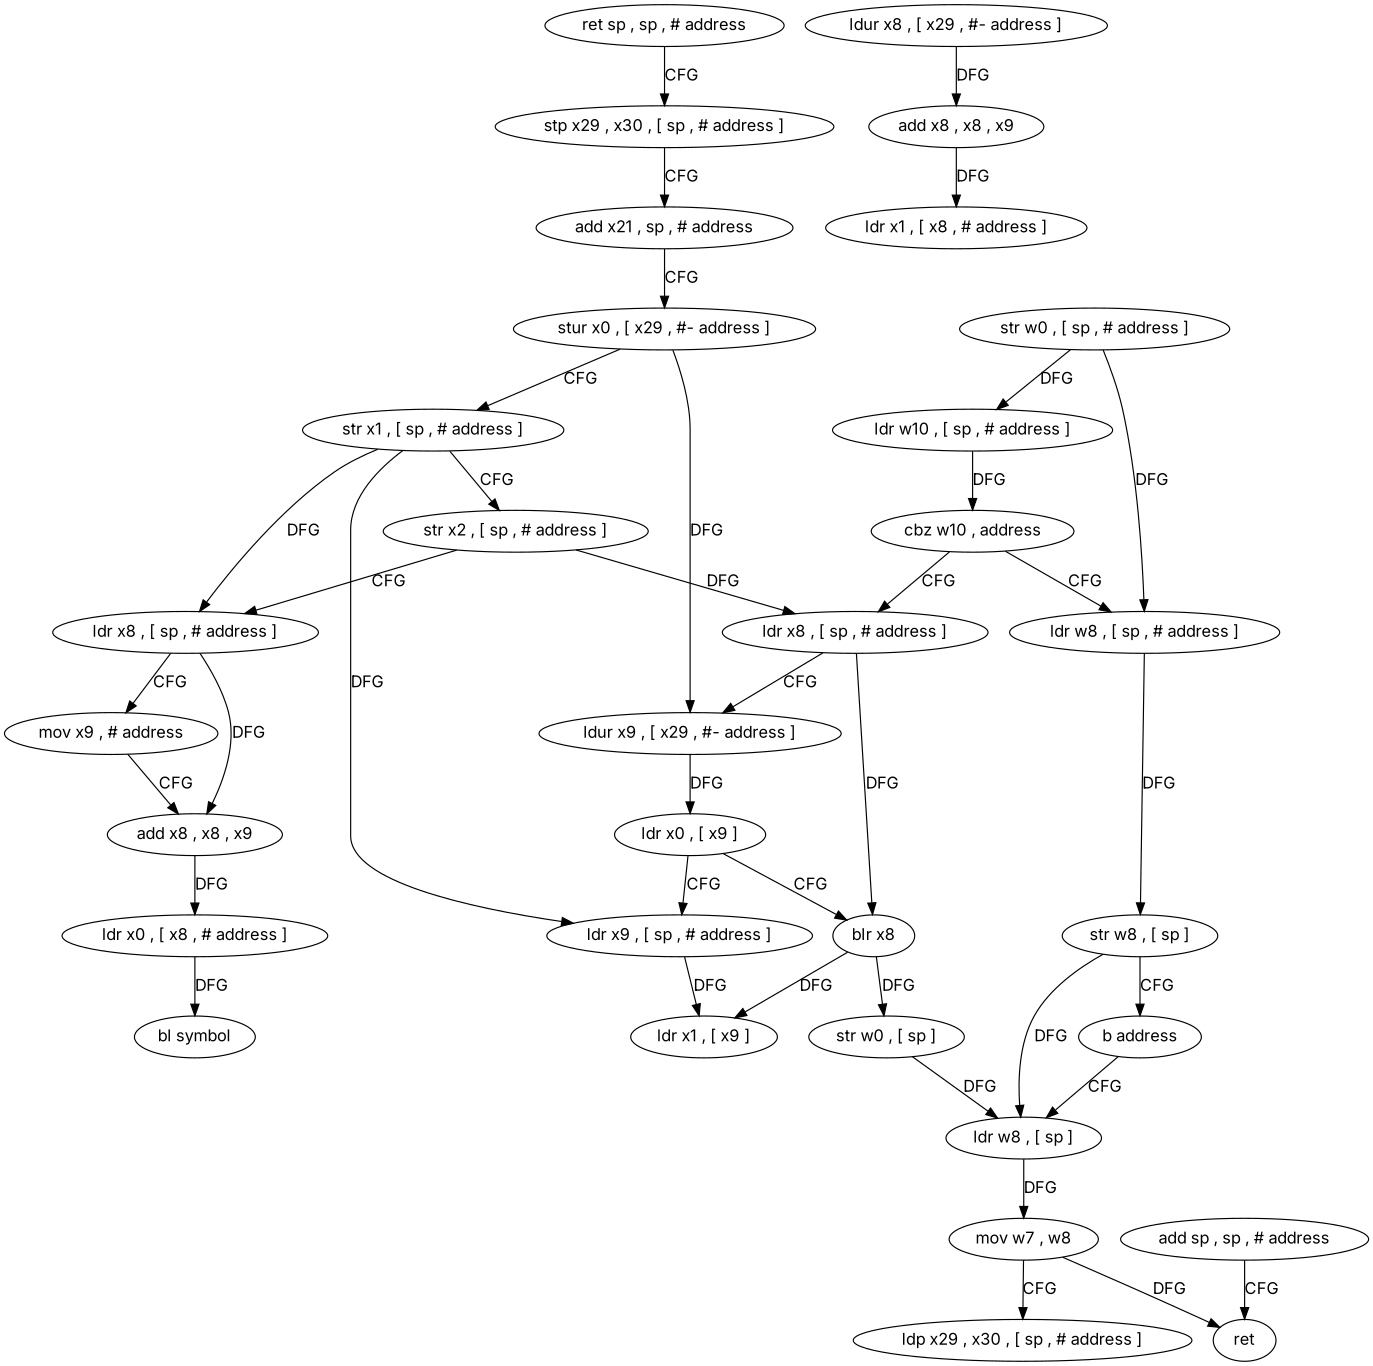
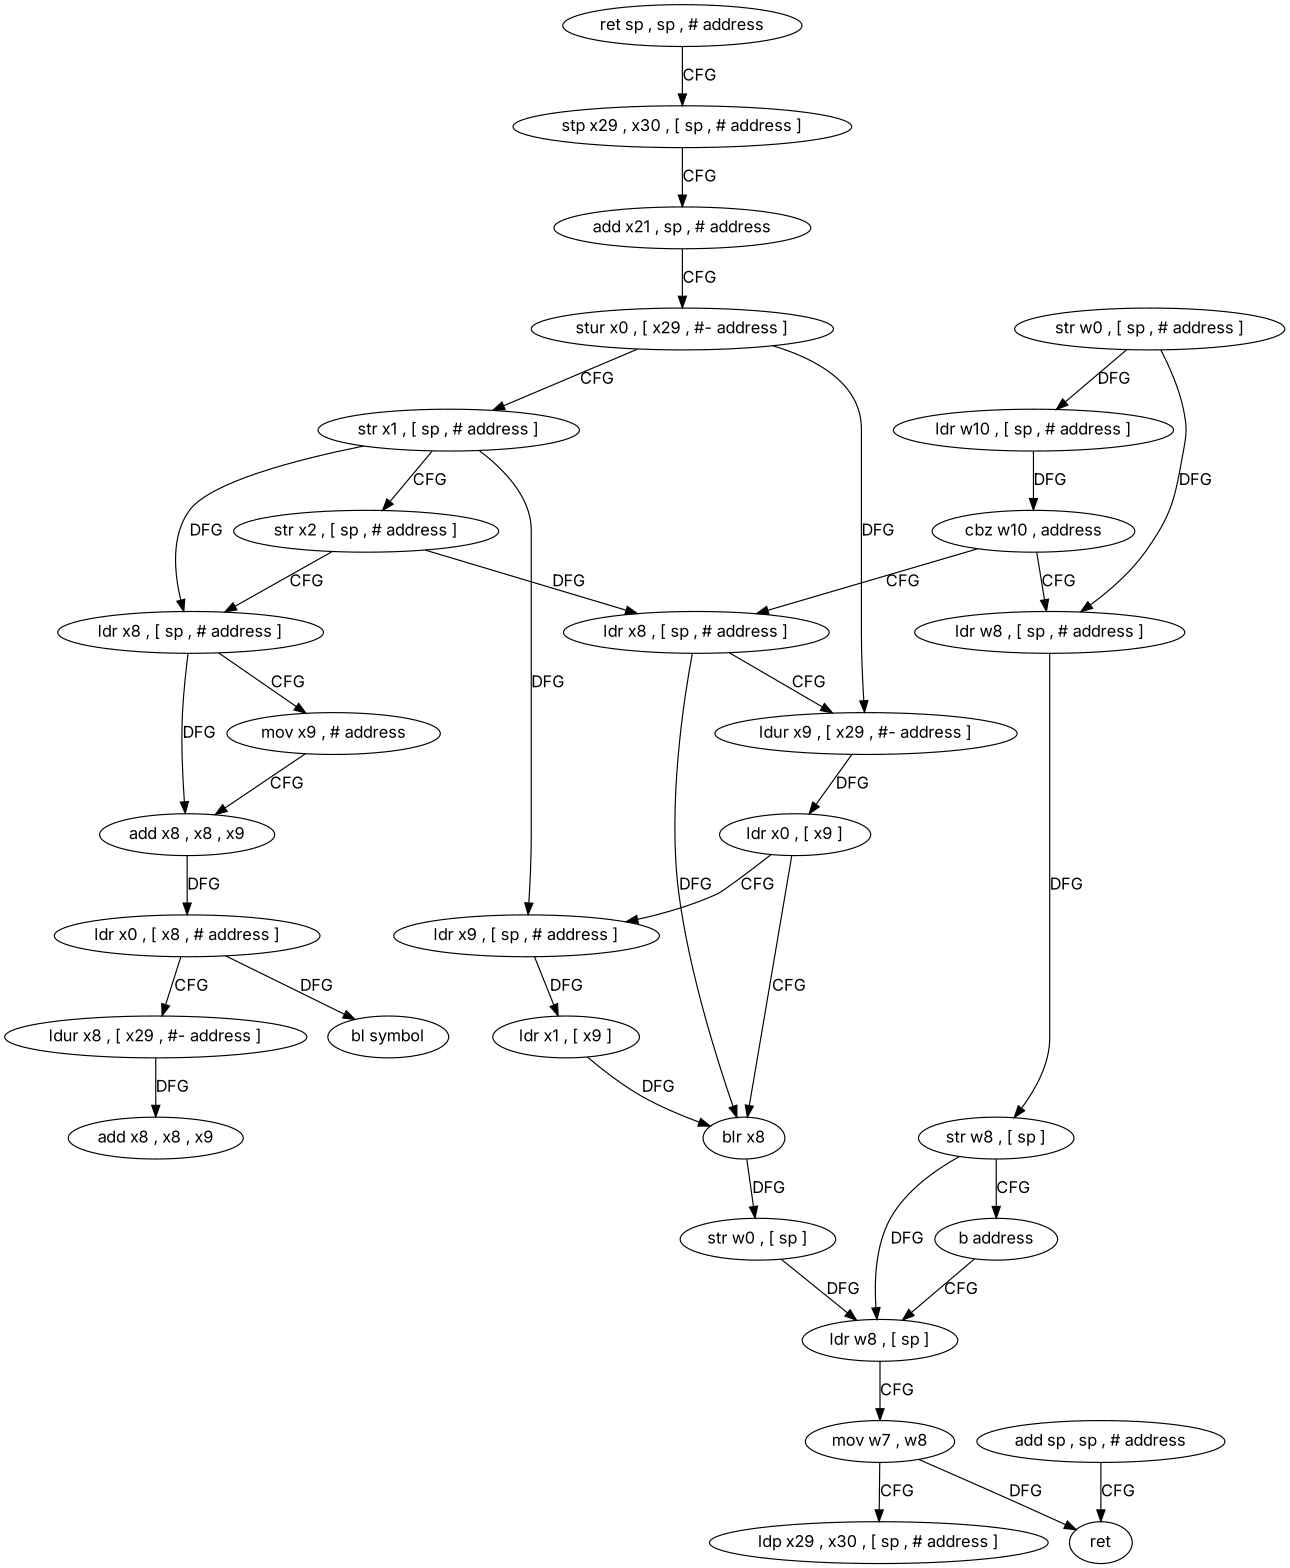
(956, 228) -> none
none -> (173, 981)
(796, 982) -> (640, 1095)
(1041, 1189) -> (897, 1391)
